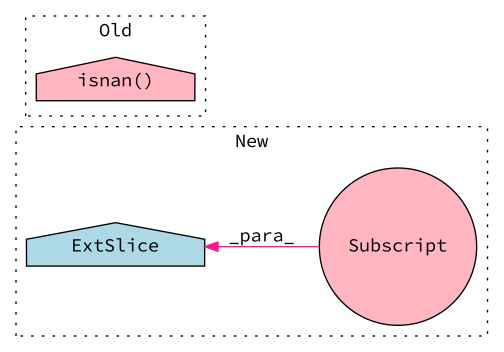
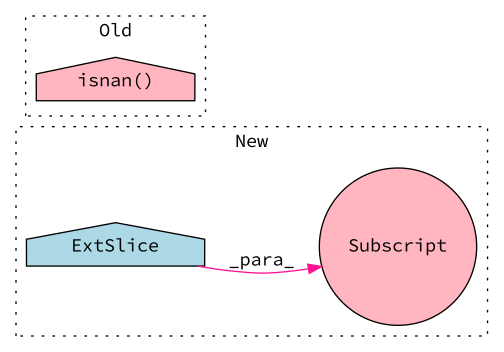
(268, 247) -> (253, 273)
